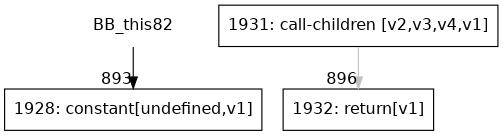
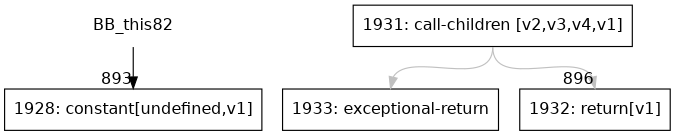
none -> (391, 110)
